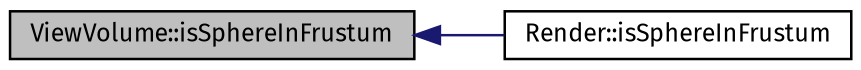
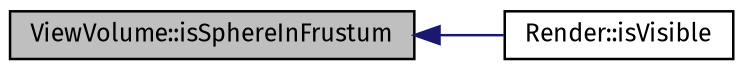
(678, 35) -> (619, 35)
